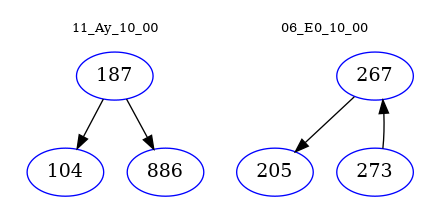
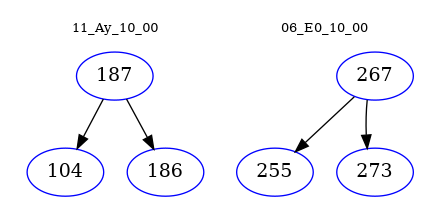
(384, 131) -> (366, 117)
(166, 172) -> (166, 172)
(275, 172) -> (275, 172)
